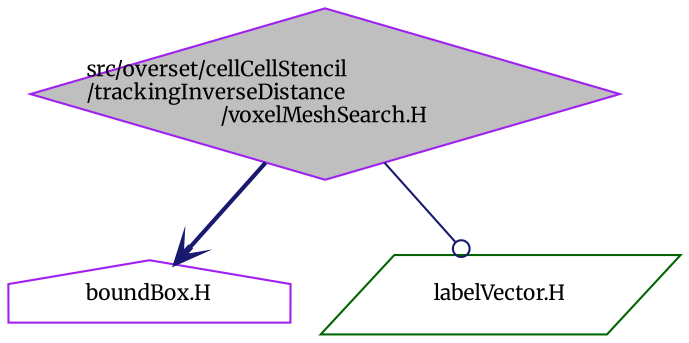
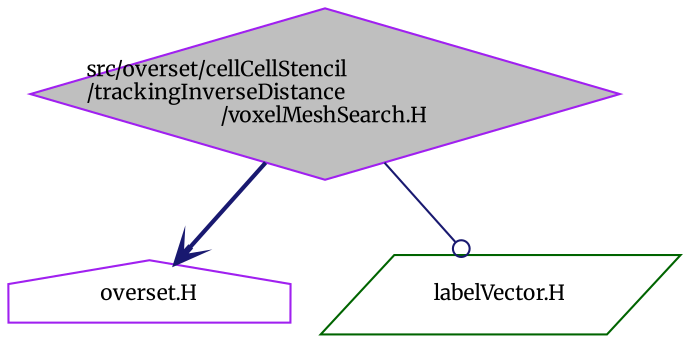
(149, 295) -> (149, 295)
